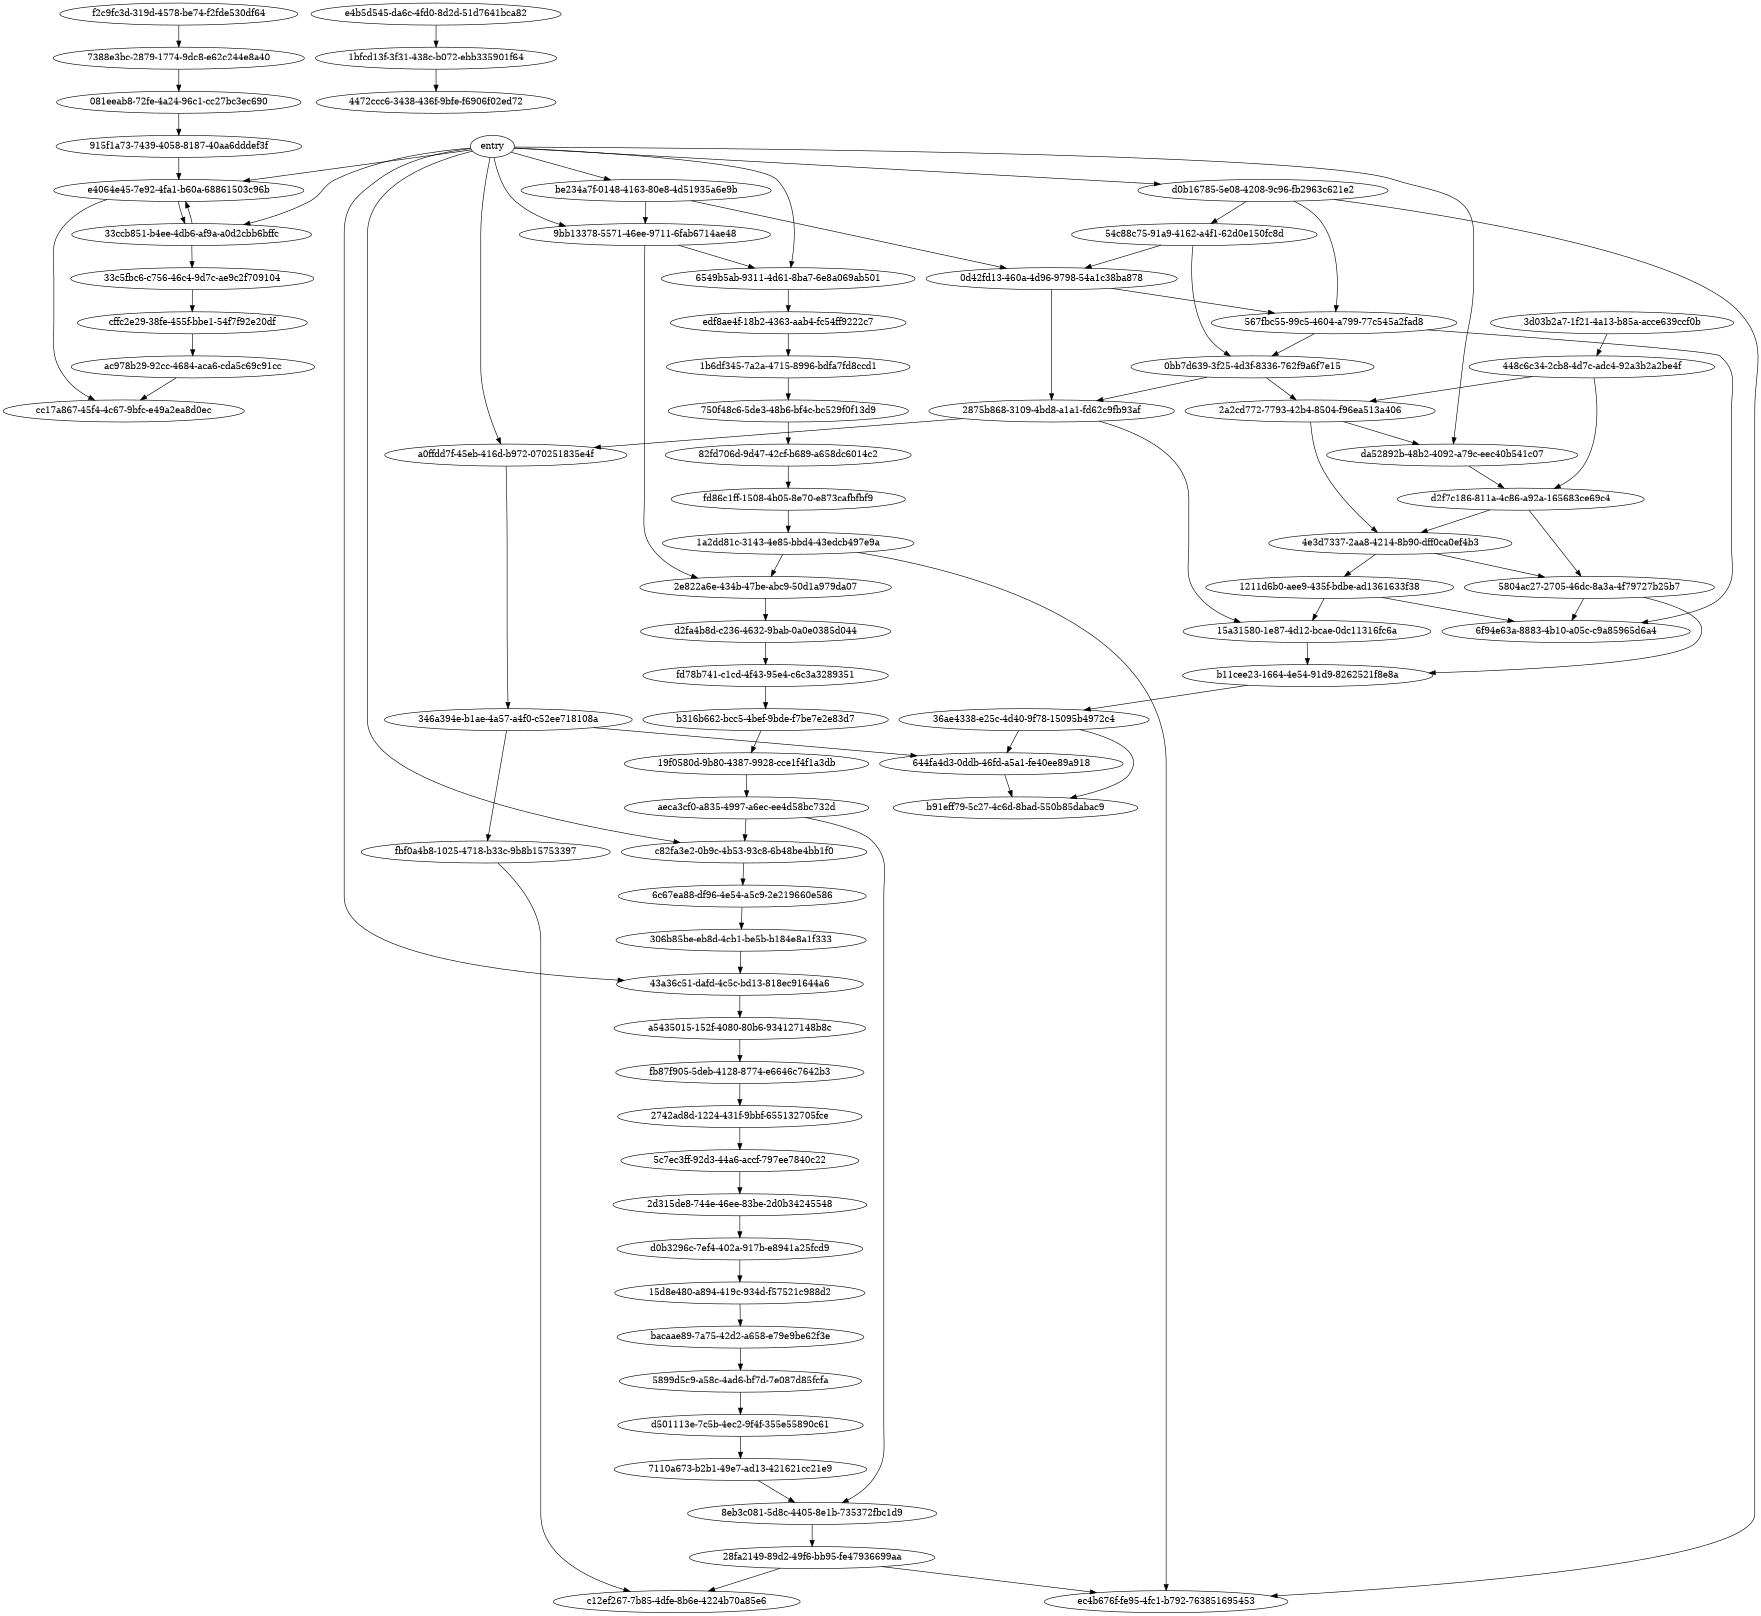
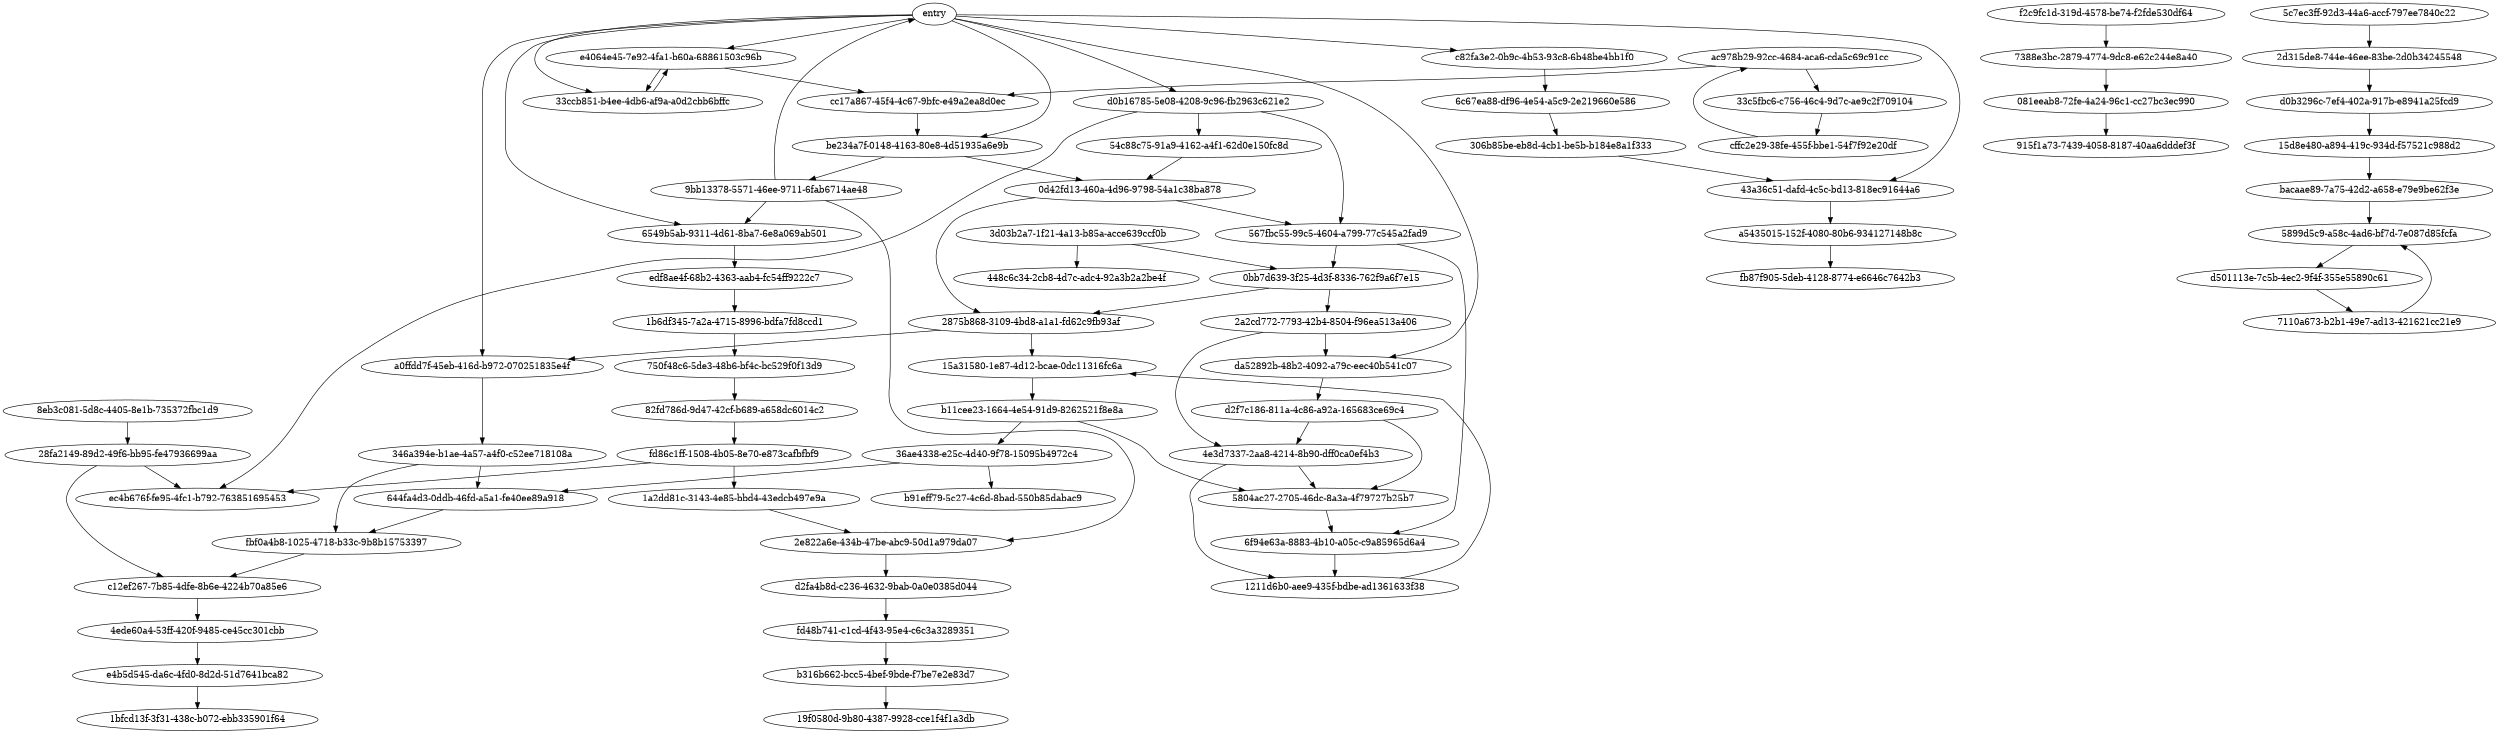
(179, 14) -> (2106, 14)
(179, 58) -> (2106, 58)
(179, 102) -> (2106, 102)
(436, 102) -> none
none -> (918, 121)
(179, 165) -> none
(516, 201) -> (807, 74)
(192, 254) -> (1811, 78)
(1196, 307) -> (1201, 256)
(788, 323) -> (735, 279)
(1334, 323) -> (1338, 235)
(1454, 388) -> none
(1594, 438) -> none
(788, 455) -> (735, 411)
(1445, 609) -> (1335, 562)
none -> (197, 631)
(1609, 662) -> (1156, 461)
(766, 676) -> (886, 631)
(1007, 783) -> (409, 520)
(747, 808) -> none
(1166, 972) -> (472, 477)
(740, 1117) -> none
(774, 1490) -> (2431, 282)
